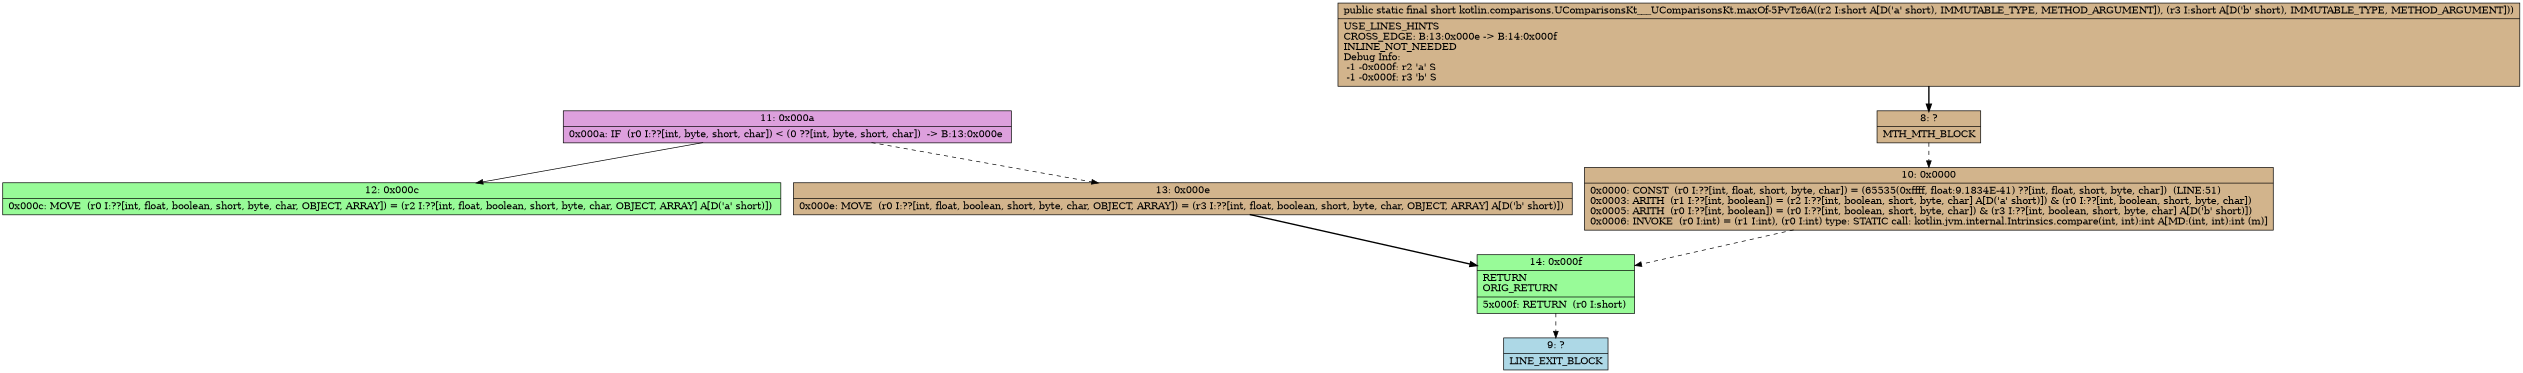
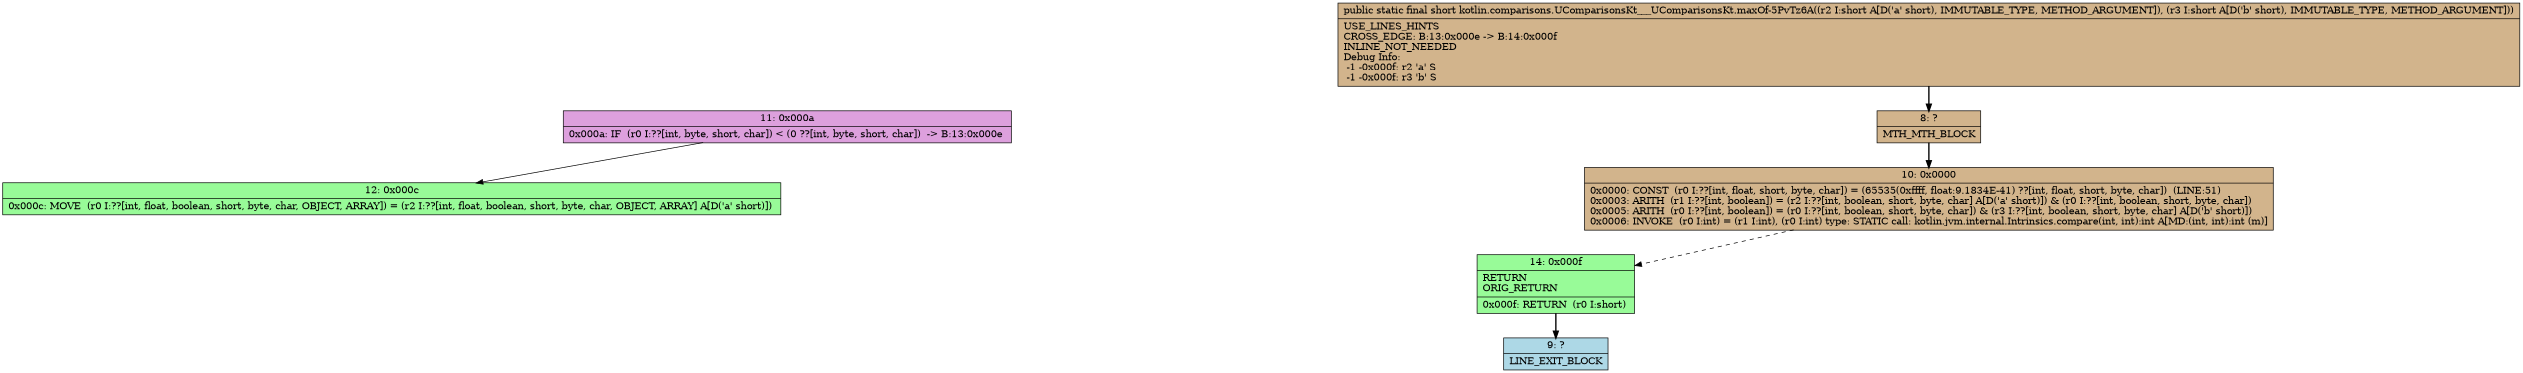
(1929, 152) -> (1929, 152)
(1183, 199) -> none
(1556, 305) -> (1556, 305)
(1556, 322) -> (1556, 322)
